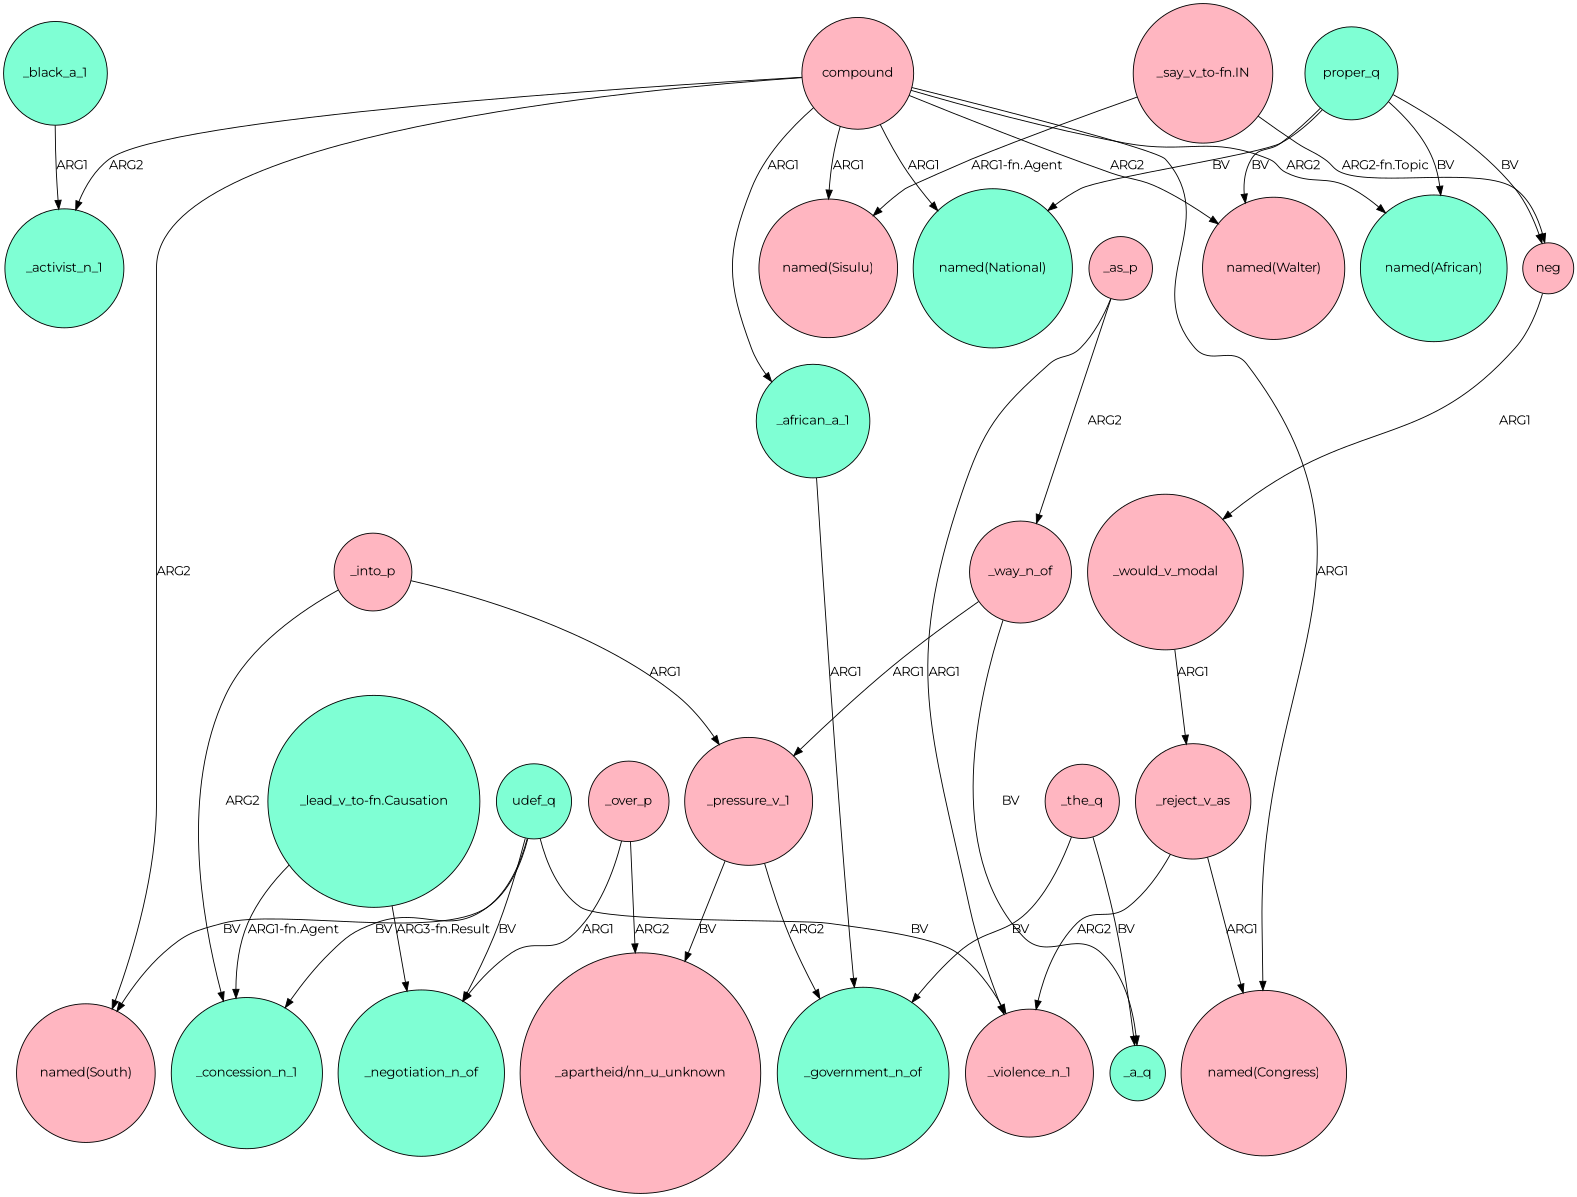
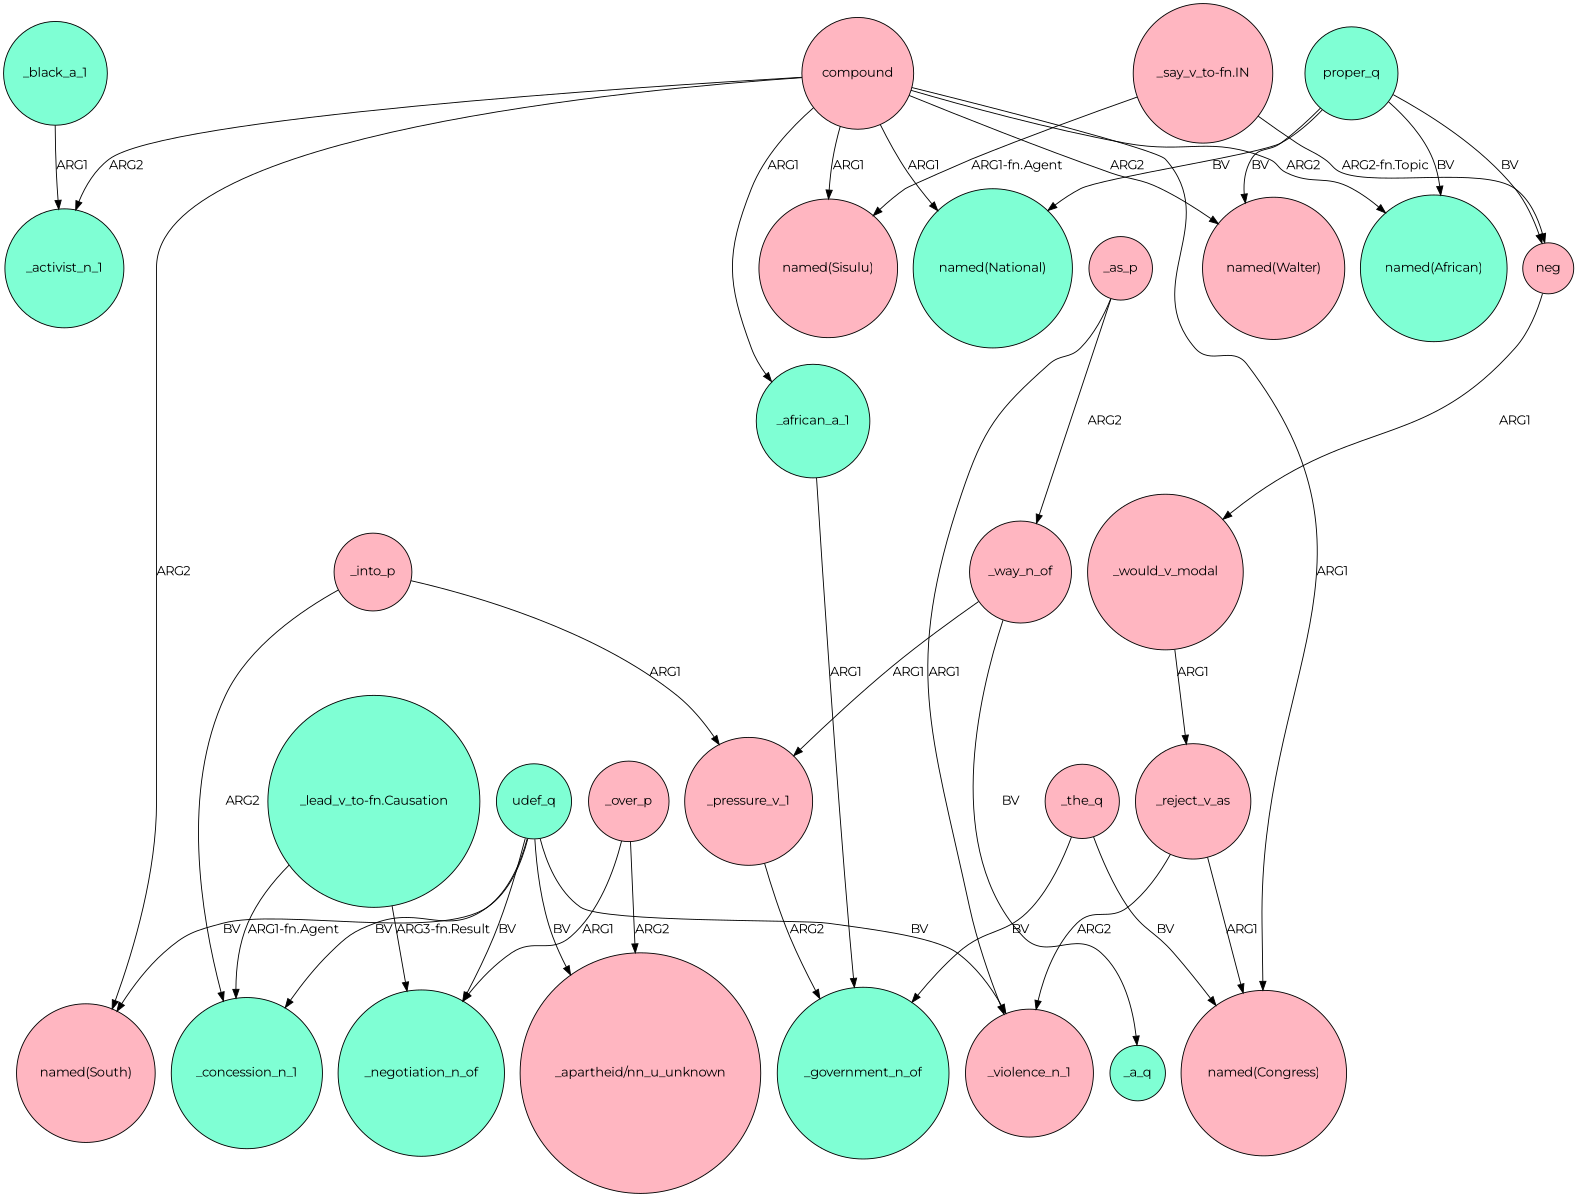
(707, 907) -> (544, 905)
(1118, 936) -> (1142, 924)
